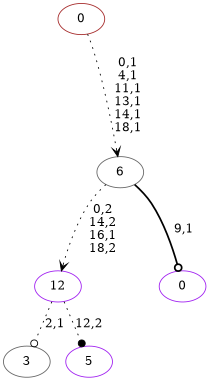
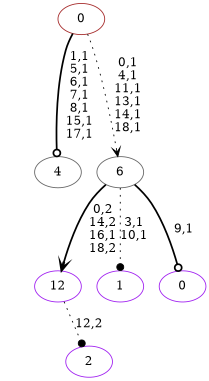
none -> (58, 172)
(80, 221) -> (80, 221)
none -> (120, 286)
(27, 362) -> none
(89, 362) -> (89, 362)
